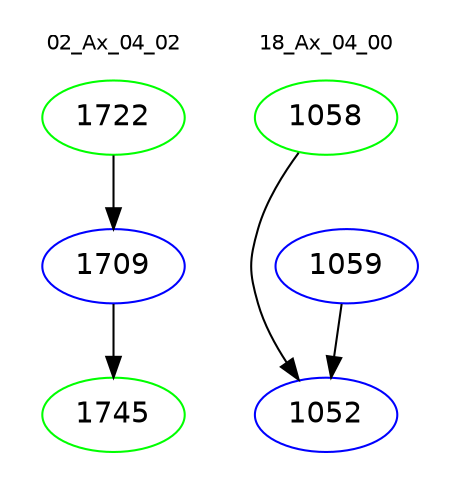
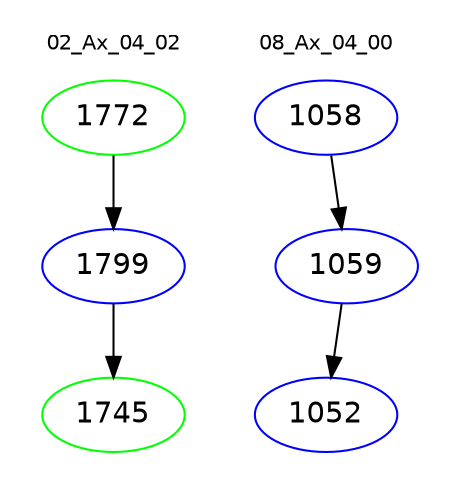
(326, 44) -> (326, 44)
(114, 118) -> (114, 118)
(326, 118) -> (326, 118)
(252, 256) -> (335, 182)
(114, 266) -> (114, 266)
